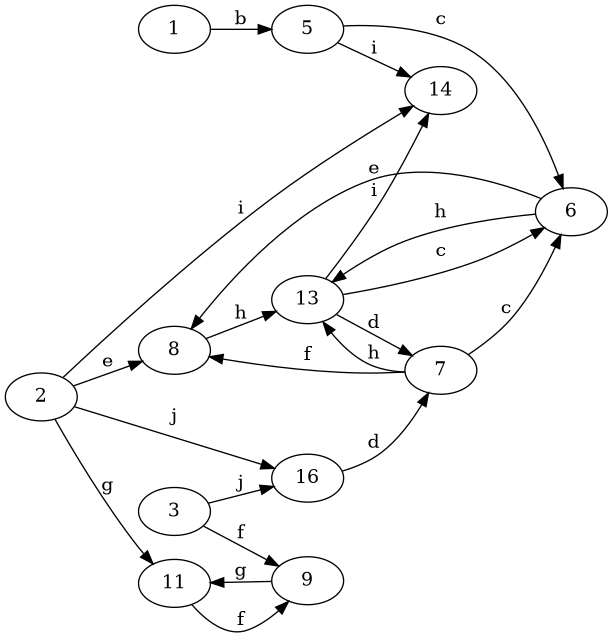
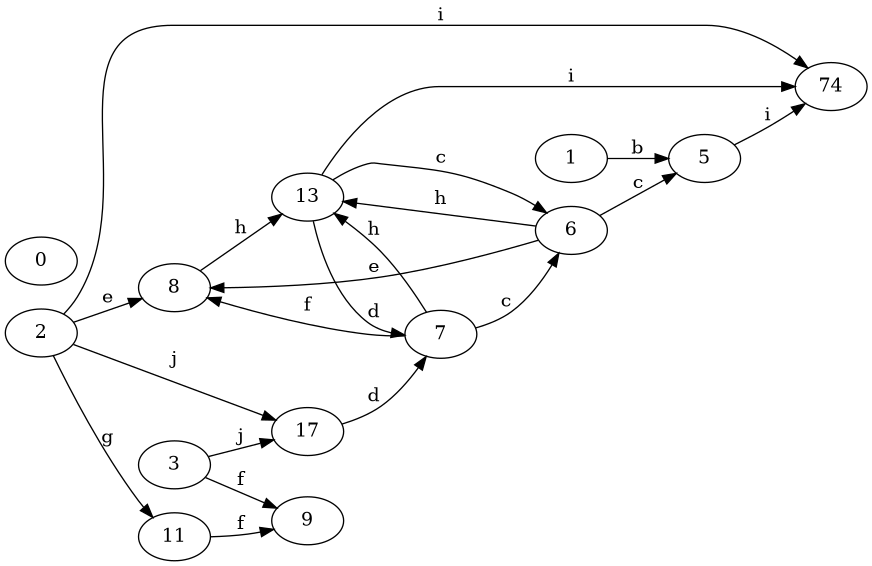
(480, 57) -> (632, 198)
(441, 91) -> (831, 87)
none -> (41, 261)
(308, 478) -> (308, 432)
(248, 582) -> none
